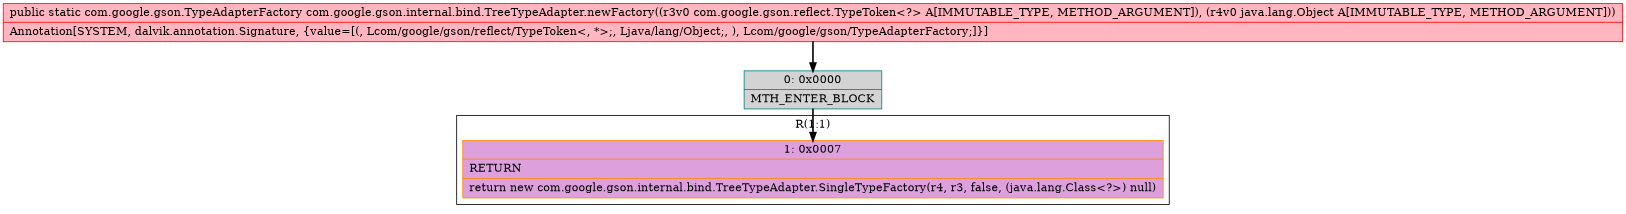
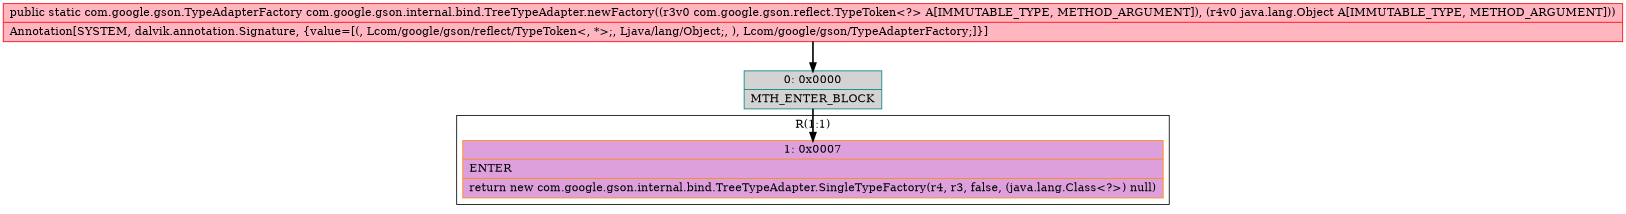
(496, 168) -> (491, 168)
